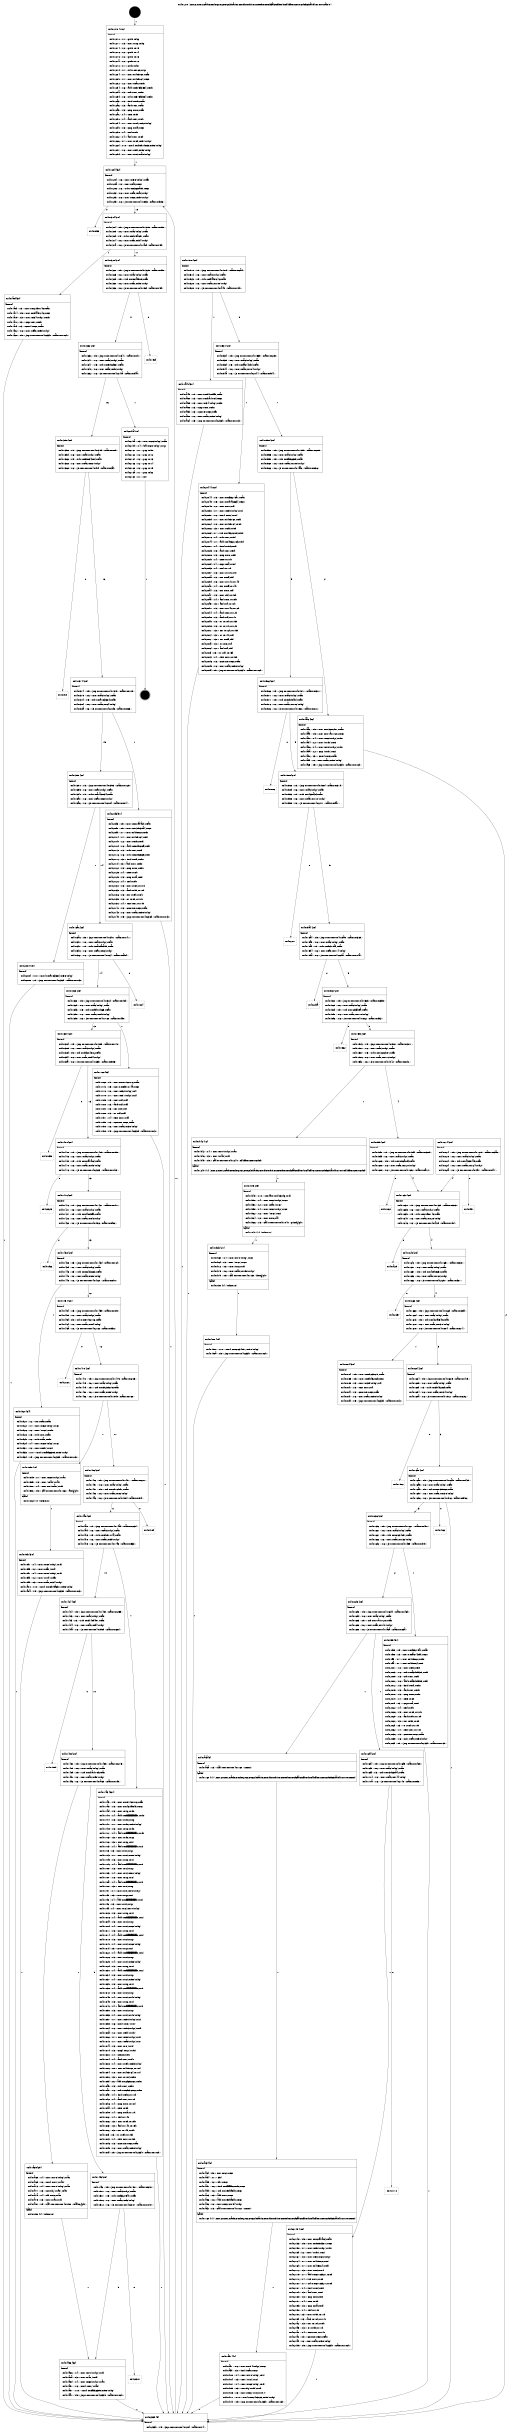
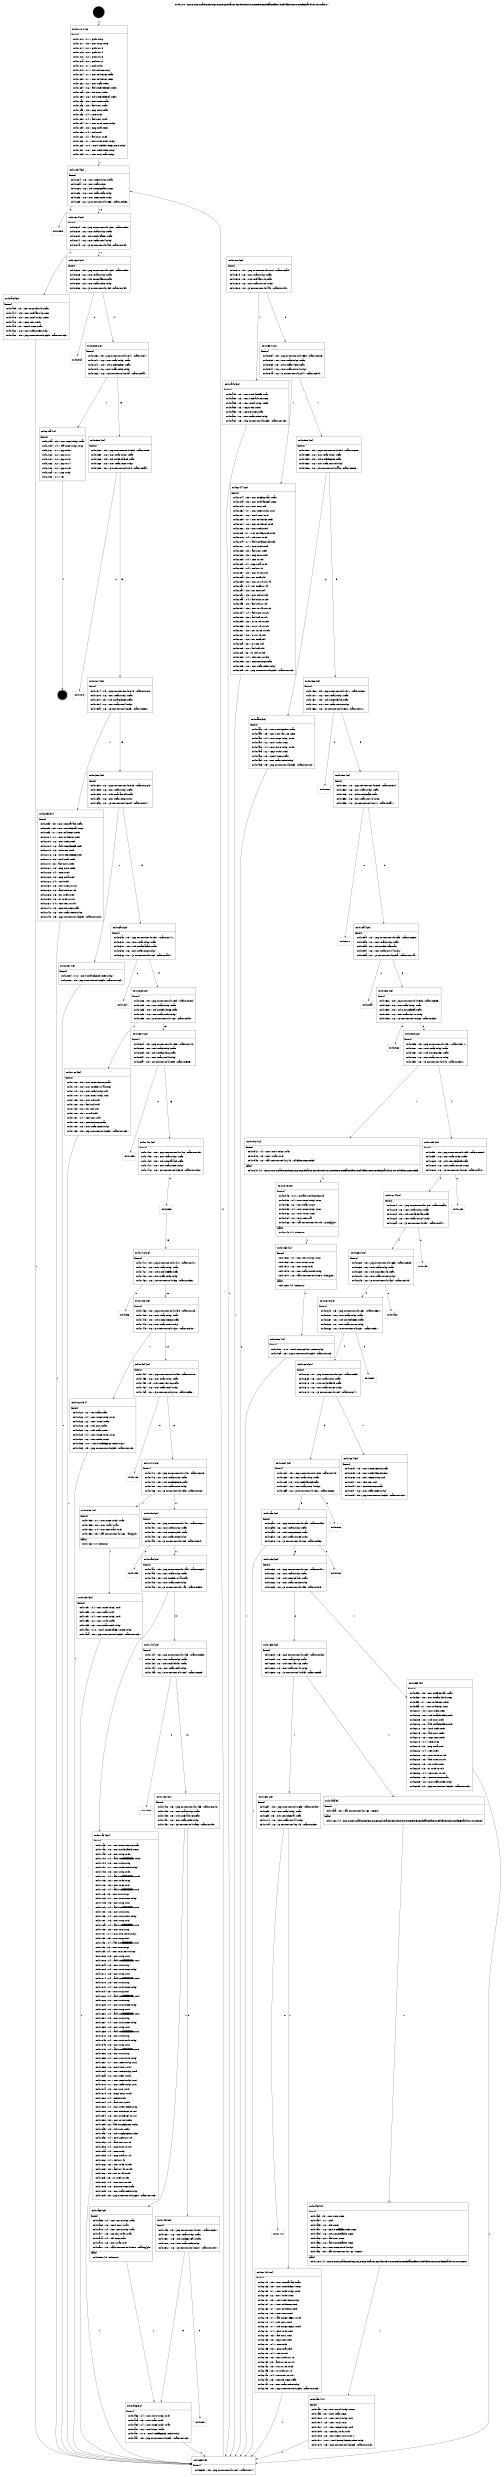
(88, 1182) -> (166, 1230)
(414, 1182) -> (436, 1182)
